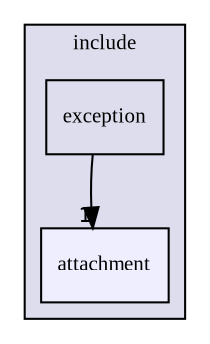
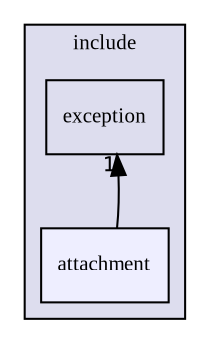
(91, 181) -> (119, 202)
